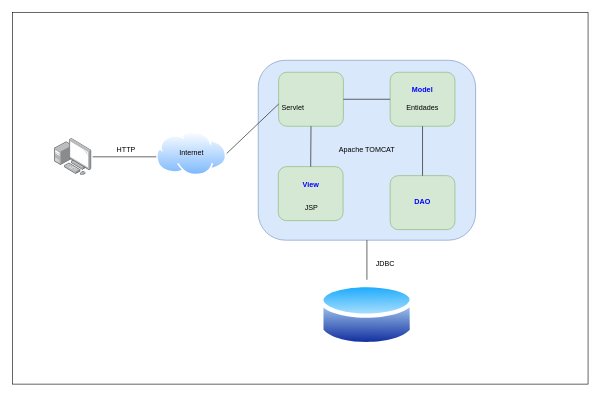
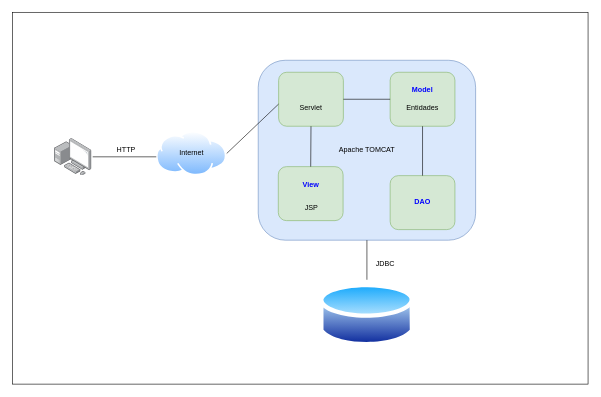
(293, 108) -> (311, 108)
